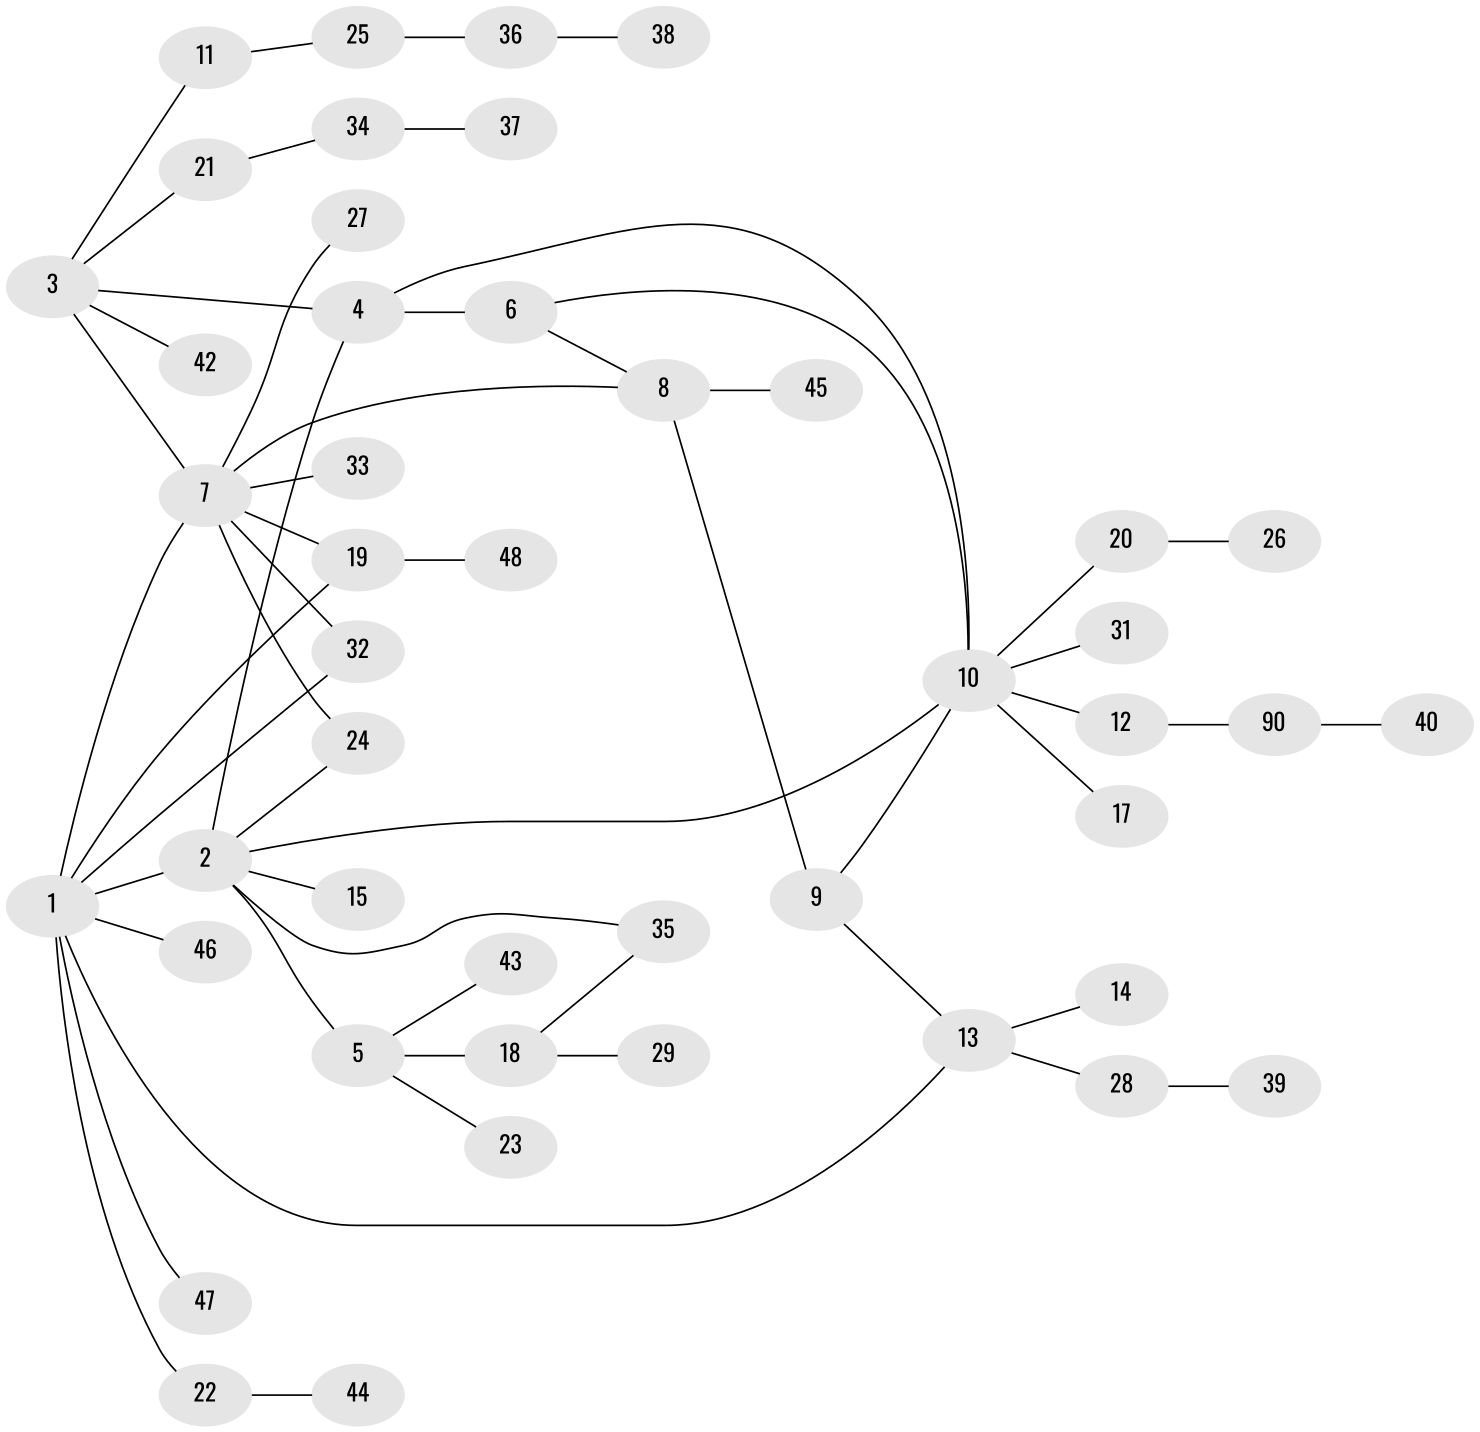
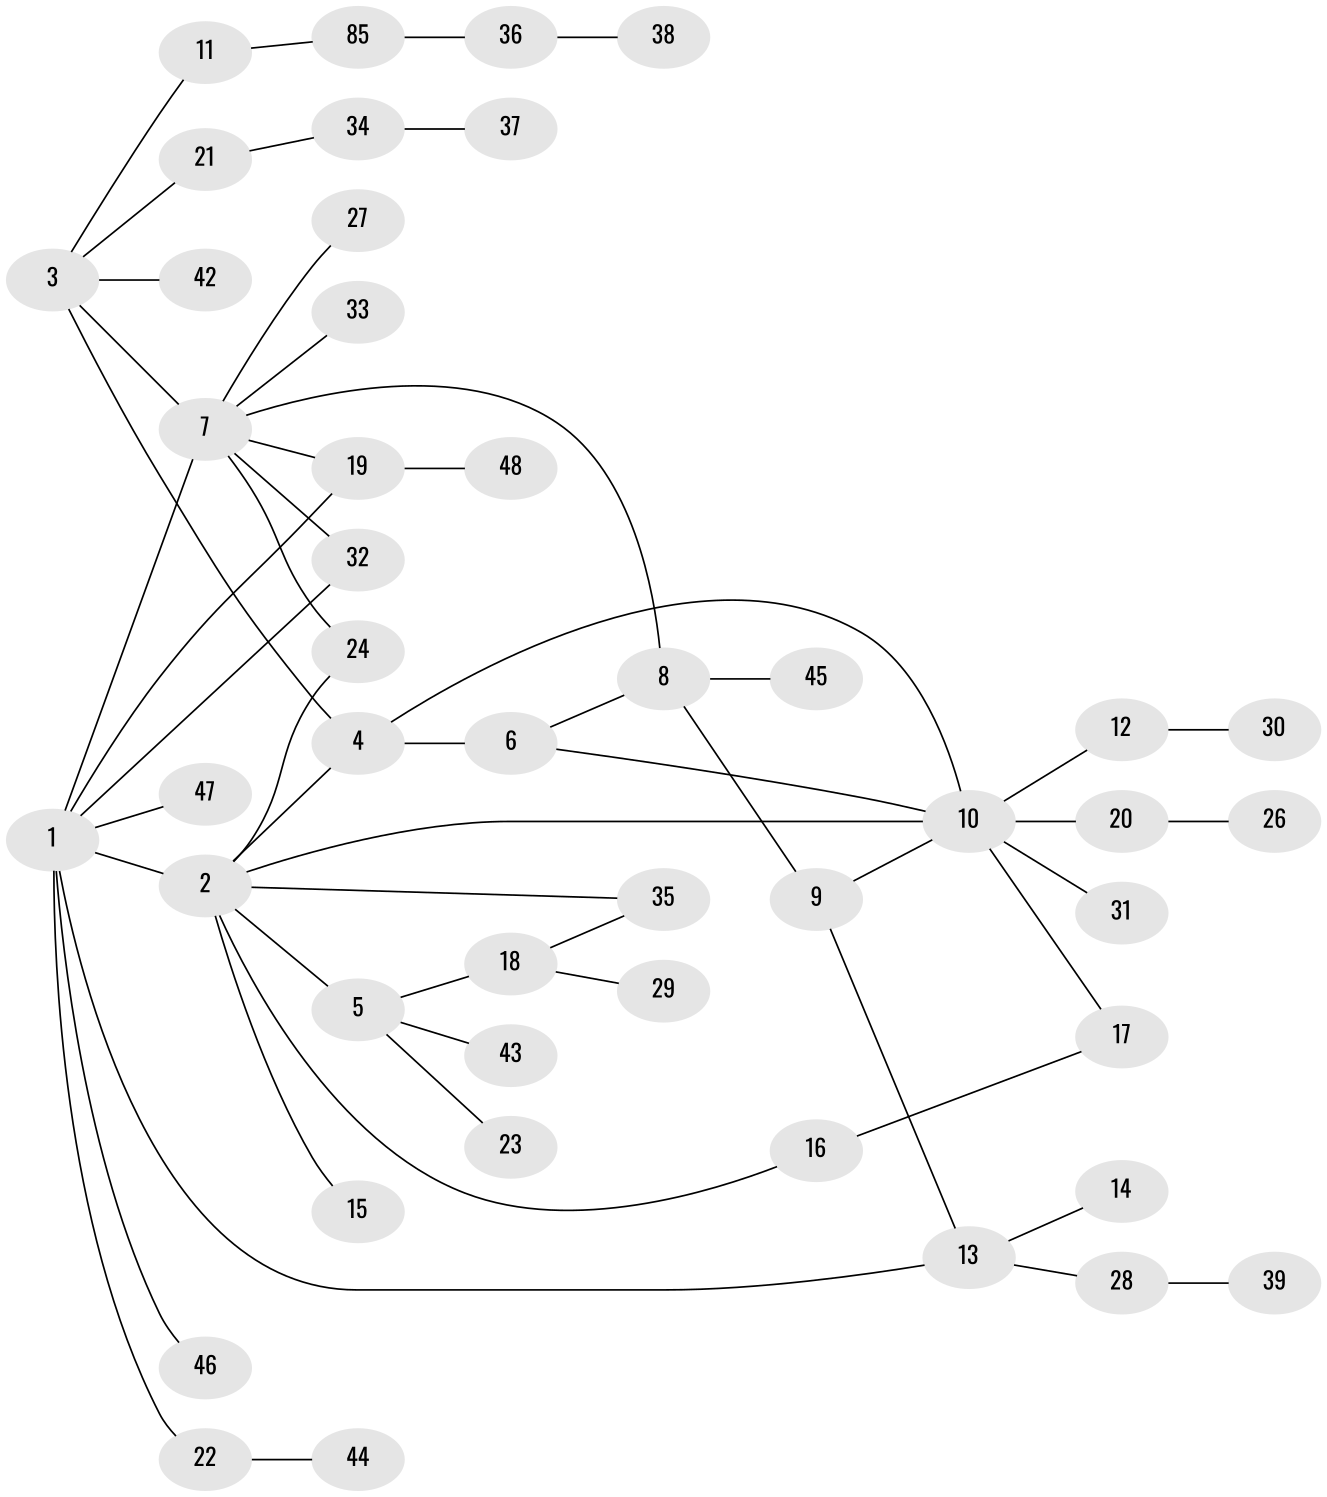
(358, 37) -> (358, 37)
(1275, 725) -> (1275, 730)
(1427, 725) -> none
none -> (816, 1151)
